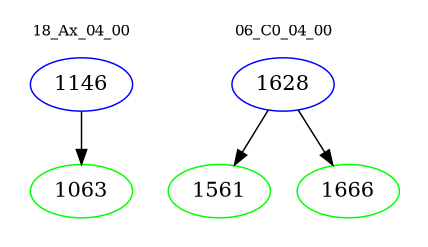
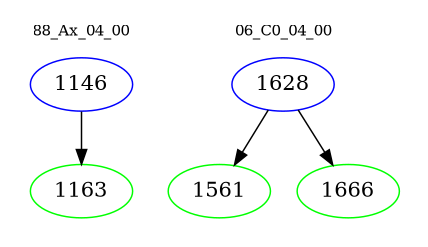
(82, 32) -> (82, 32)
(82, 191) -> (82, 191)
